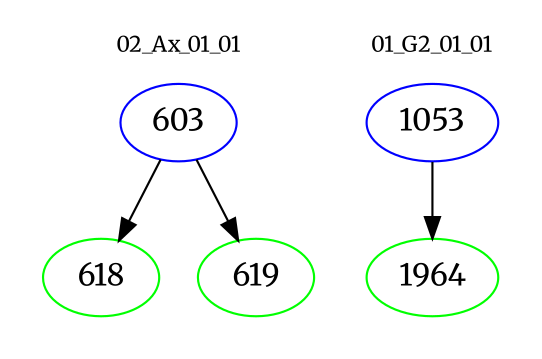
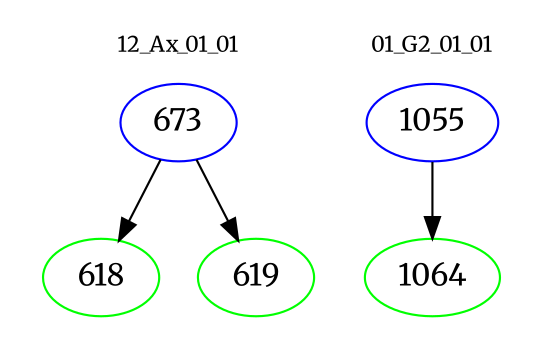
(179, 46) -> (179, 46)
(179, 123) -> (179, 123)
(432, 123) -> (432, 123)
(432, 278) -> (432, 278)
